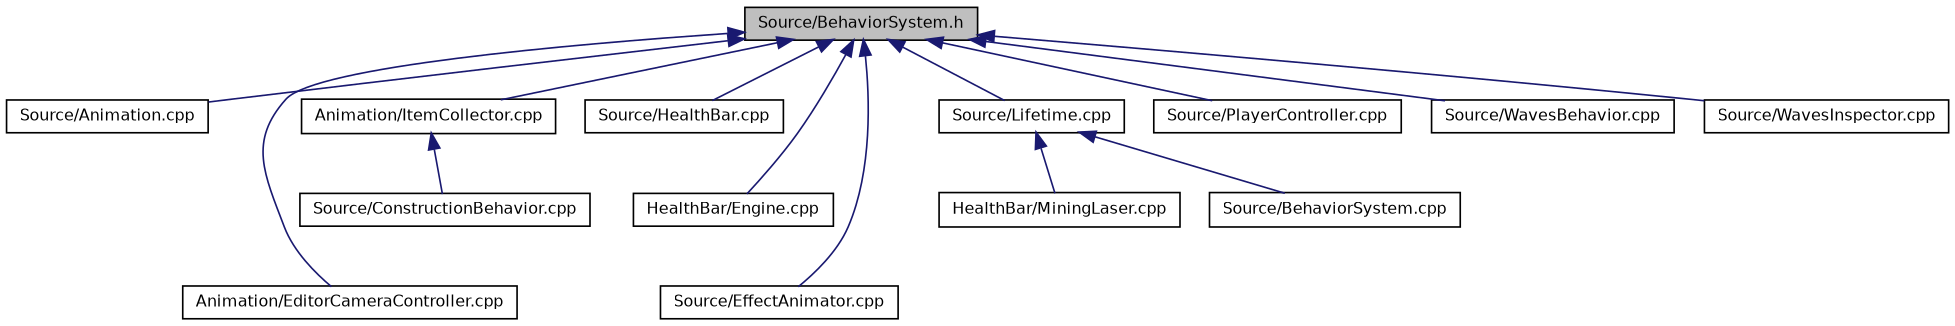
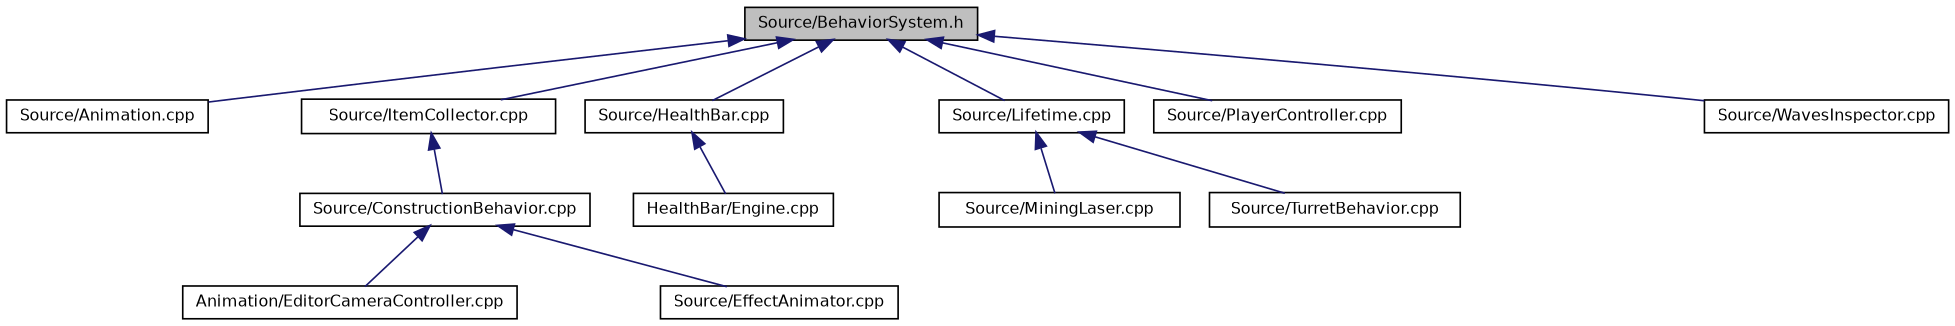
(398, 67) -> (391, 262)
(429, 116) -> (429, 116)
(1553, 116) -> none
(801, 128) -> (713, 170)
(862, 182) -> (620, 258)
(1060, 210) -> (1060, 210)
(1335, 210) -> (1335, 210)
